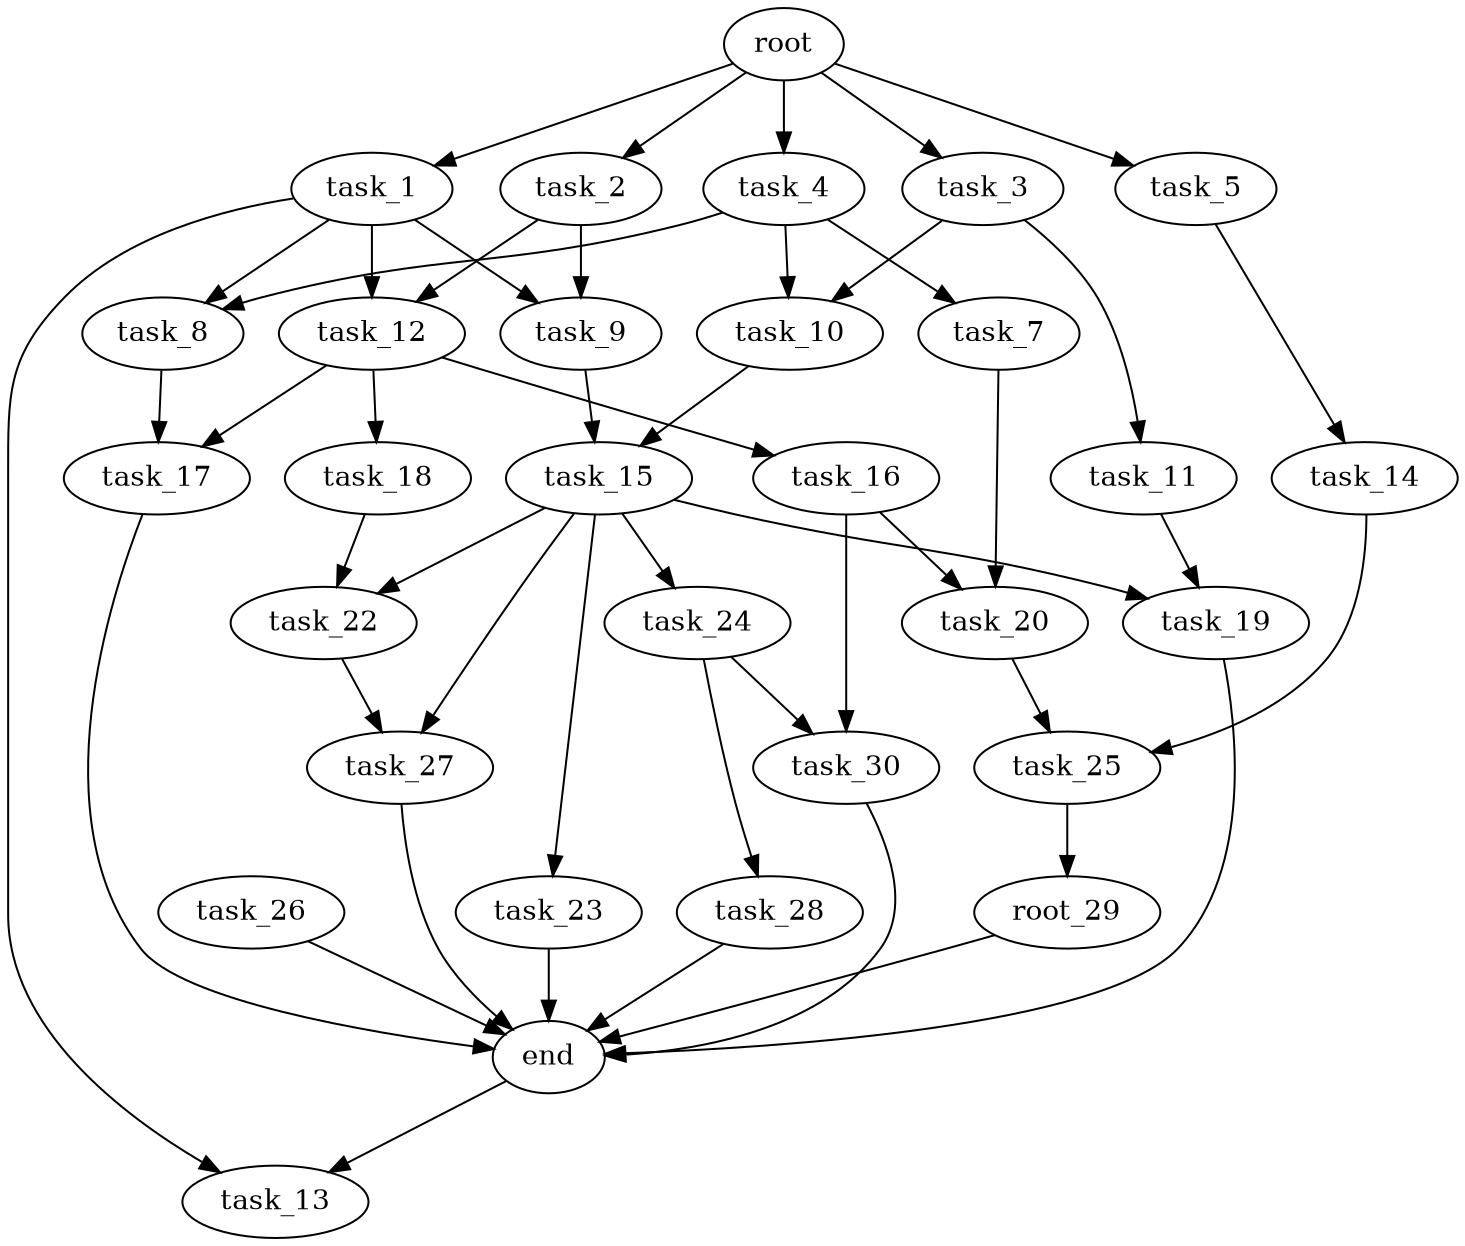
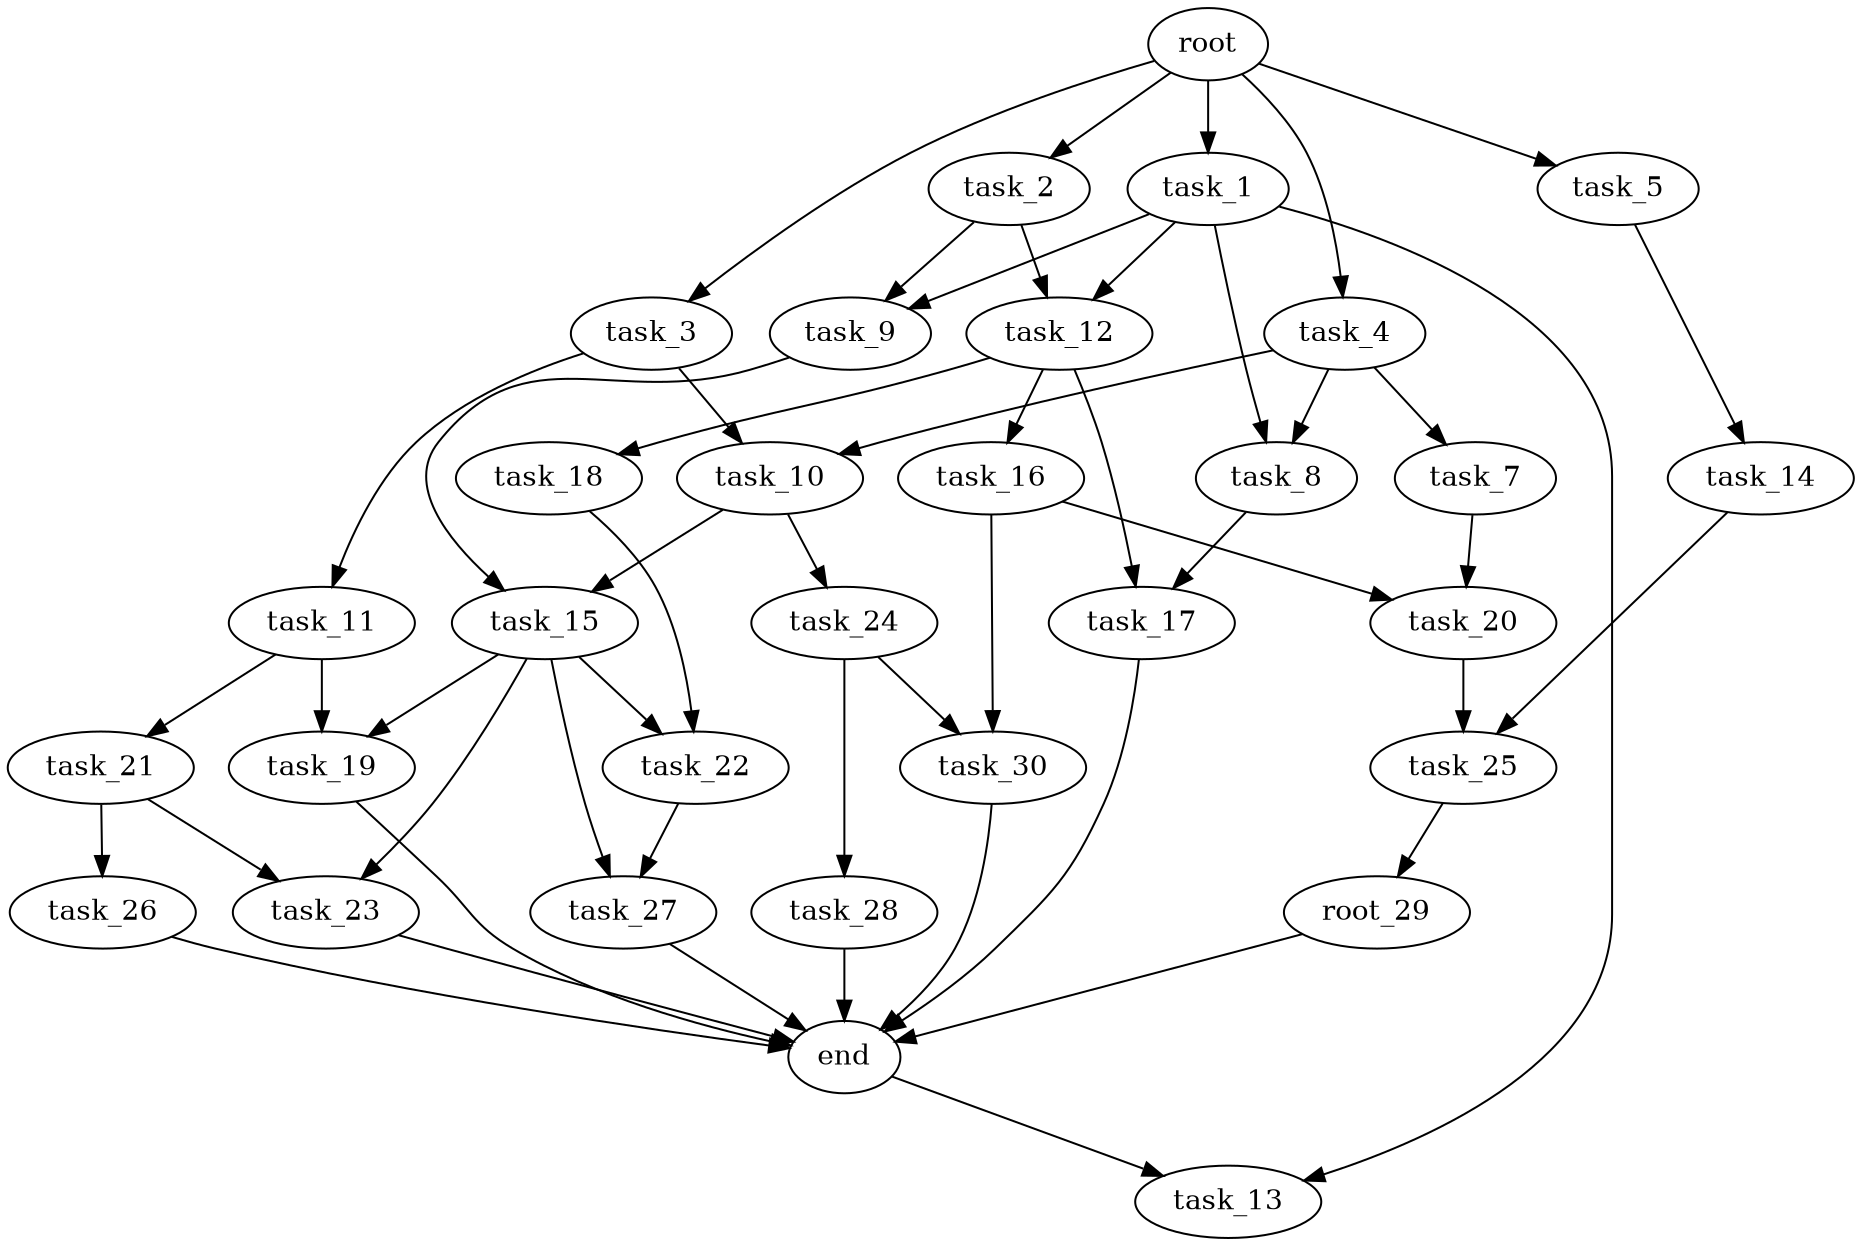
(642, 542) -> (802, 542)
none -> (101, 768)
